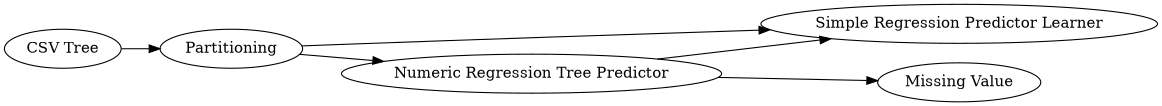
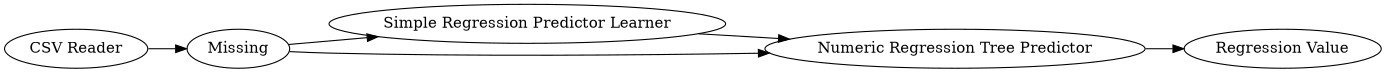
(63, 49) -> (76, 49)
(231, 49) -> (238, 49)
(739, 50) -> (738, 36)
(959, 82) -> (1283, 49)
